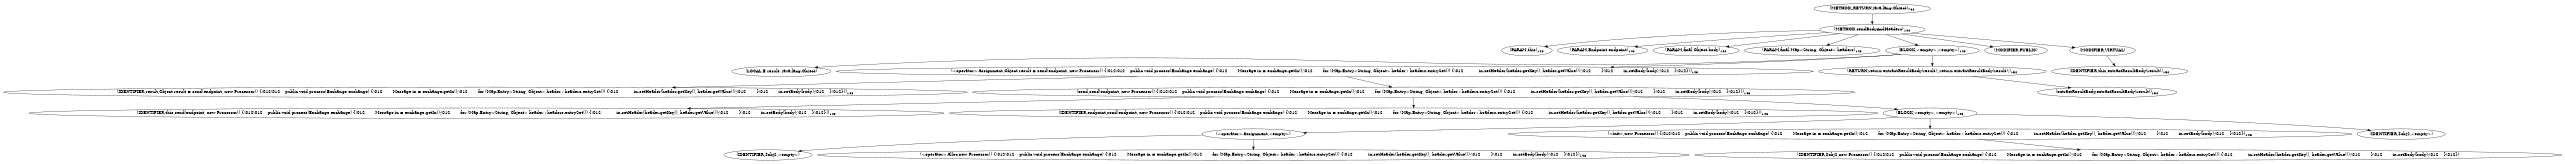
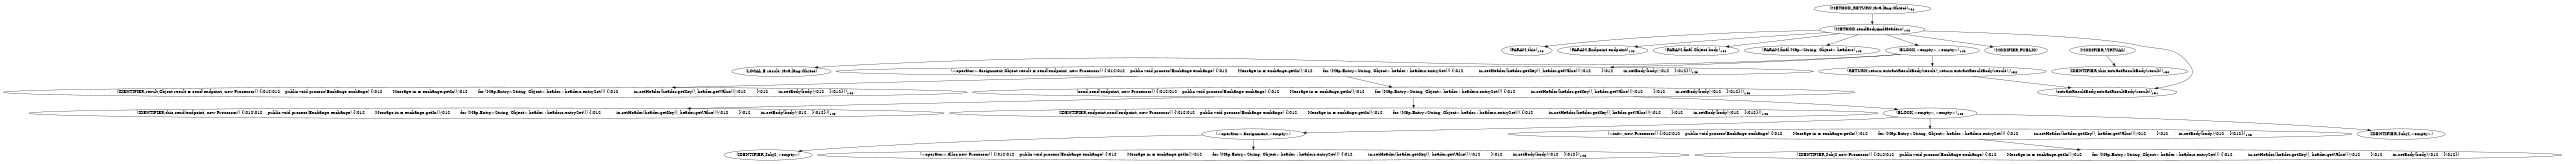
(1992, 40) -> (2084, 38)
(2155, 92) -> (2155, 92)
